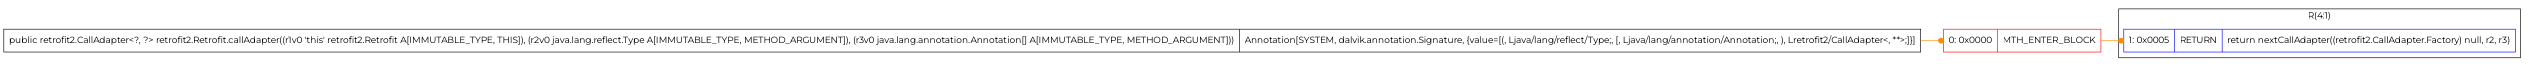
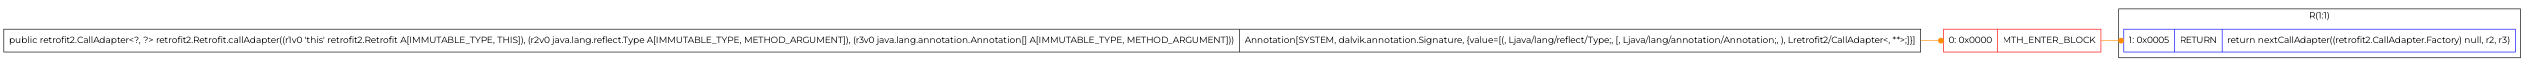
(2320, 16) -> (2320, 16)
